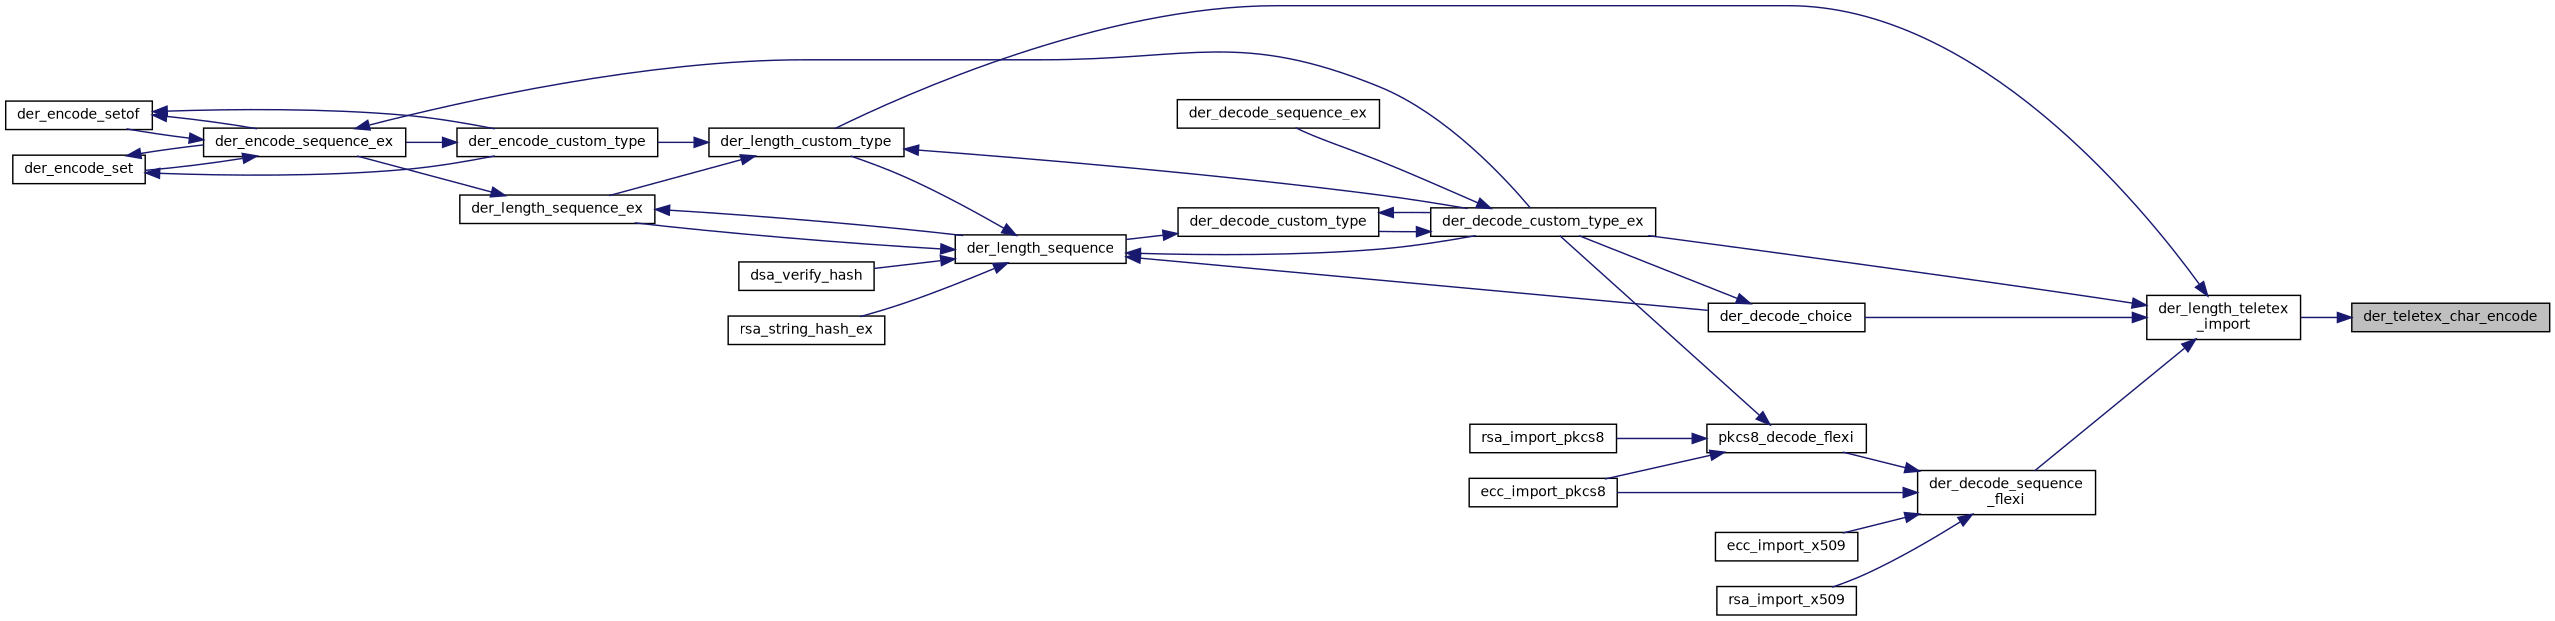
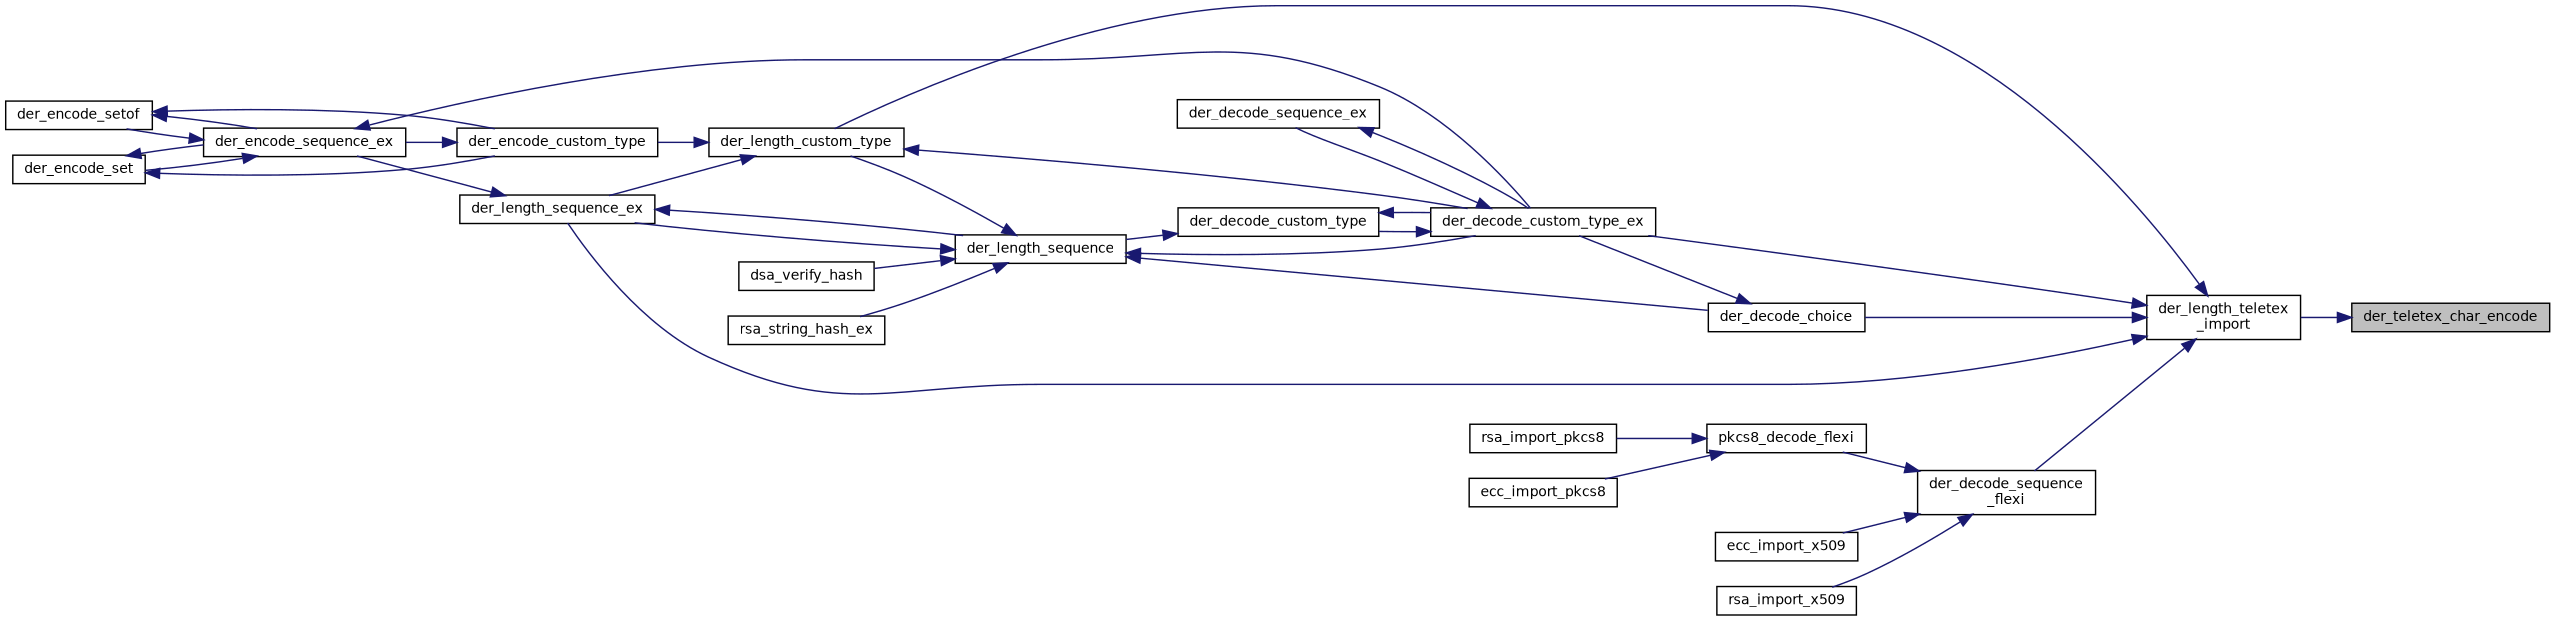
(1660, 325) -> (1452, 167)
none -> (1321, 384)
(1760, 493) -> none
